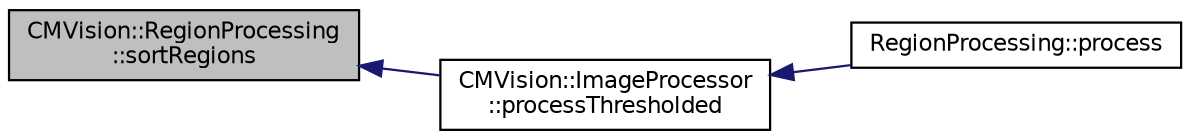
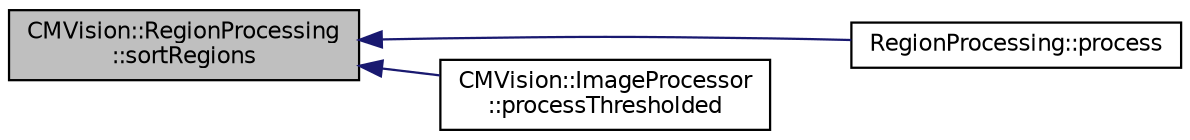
(822, 69) -> (617, 37)
